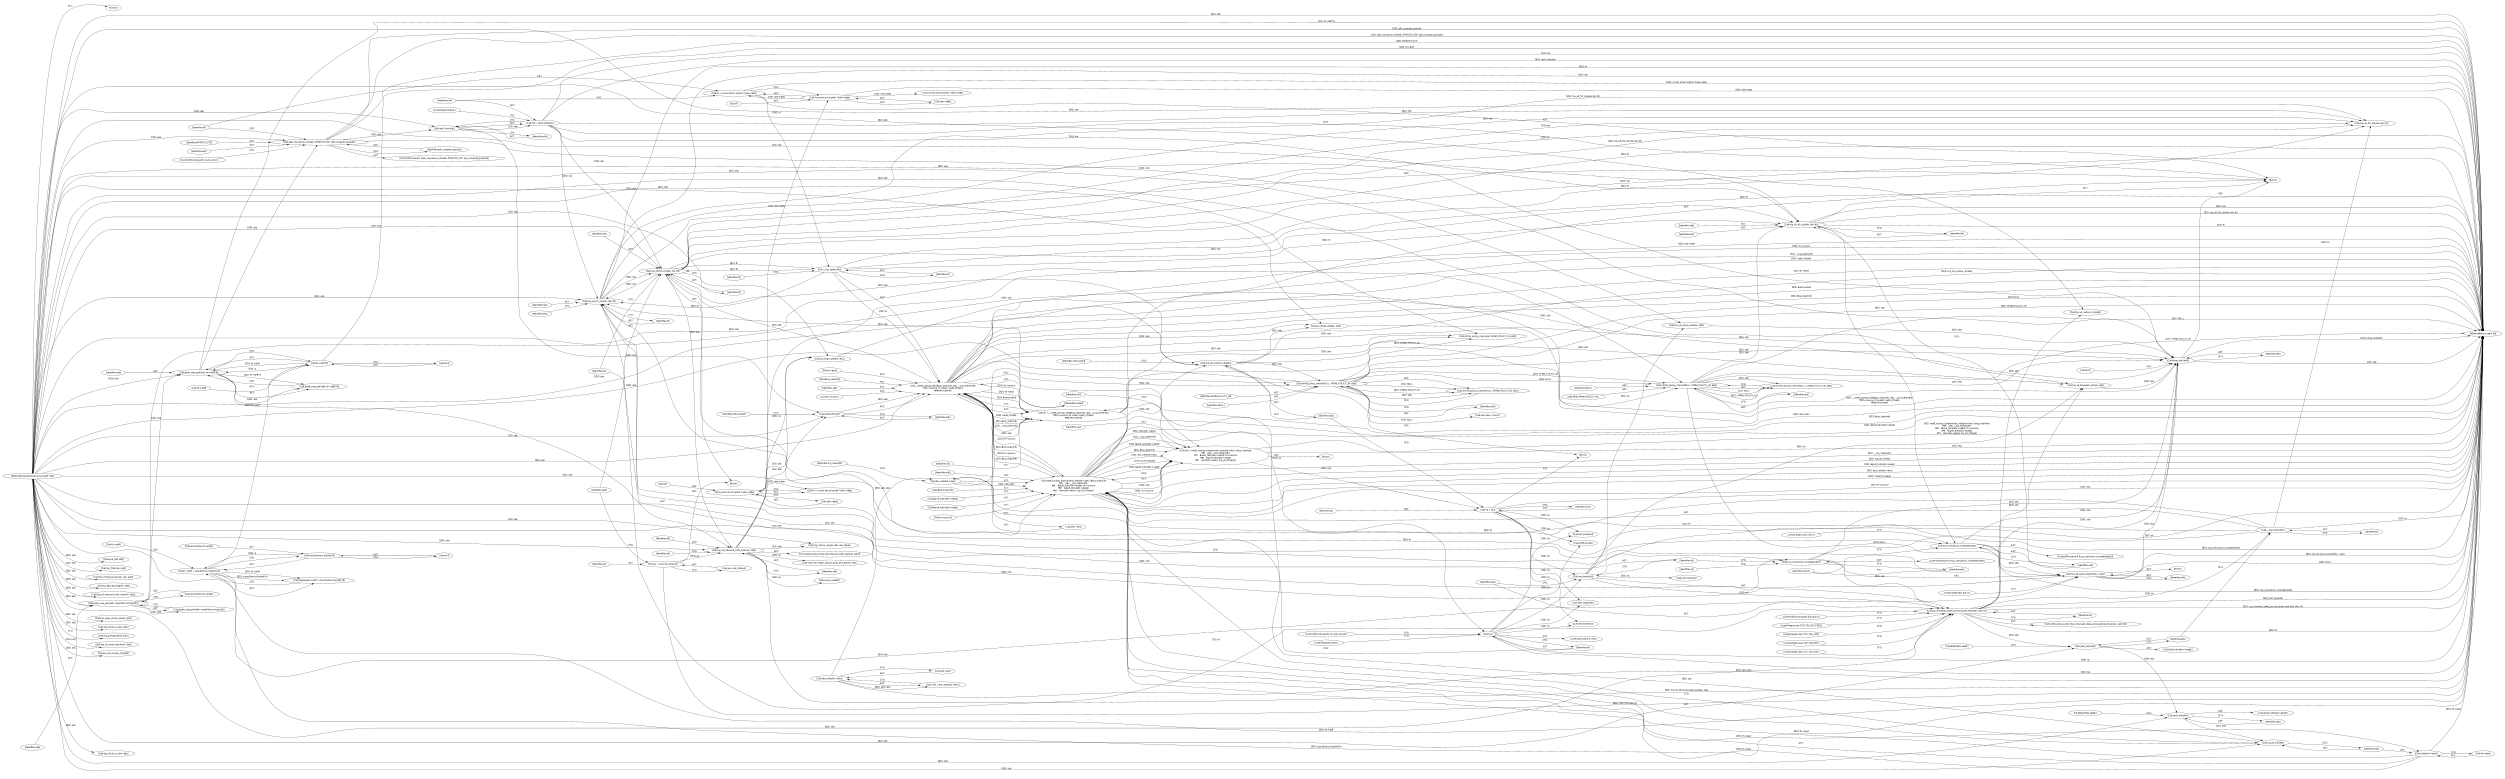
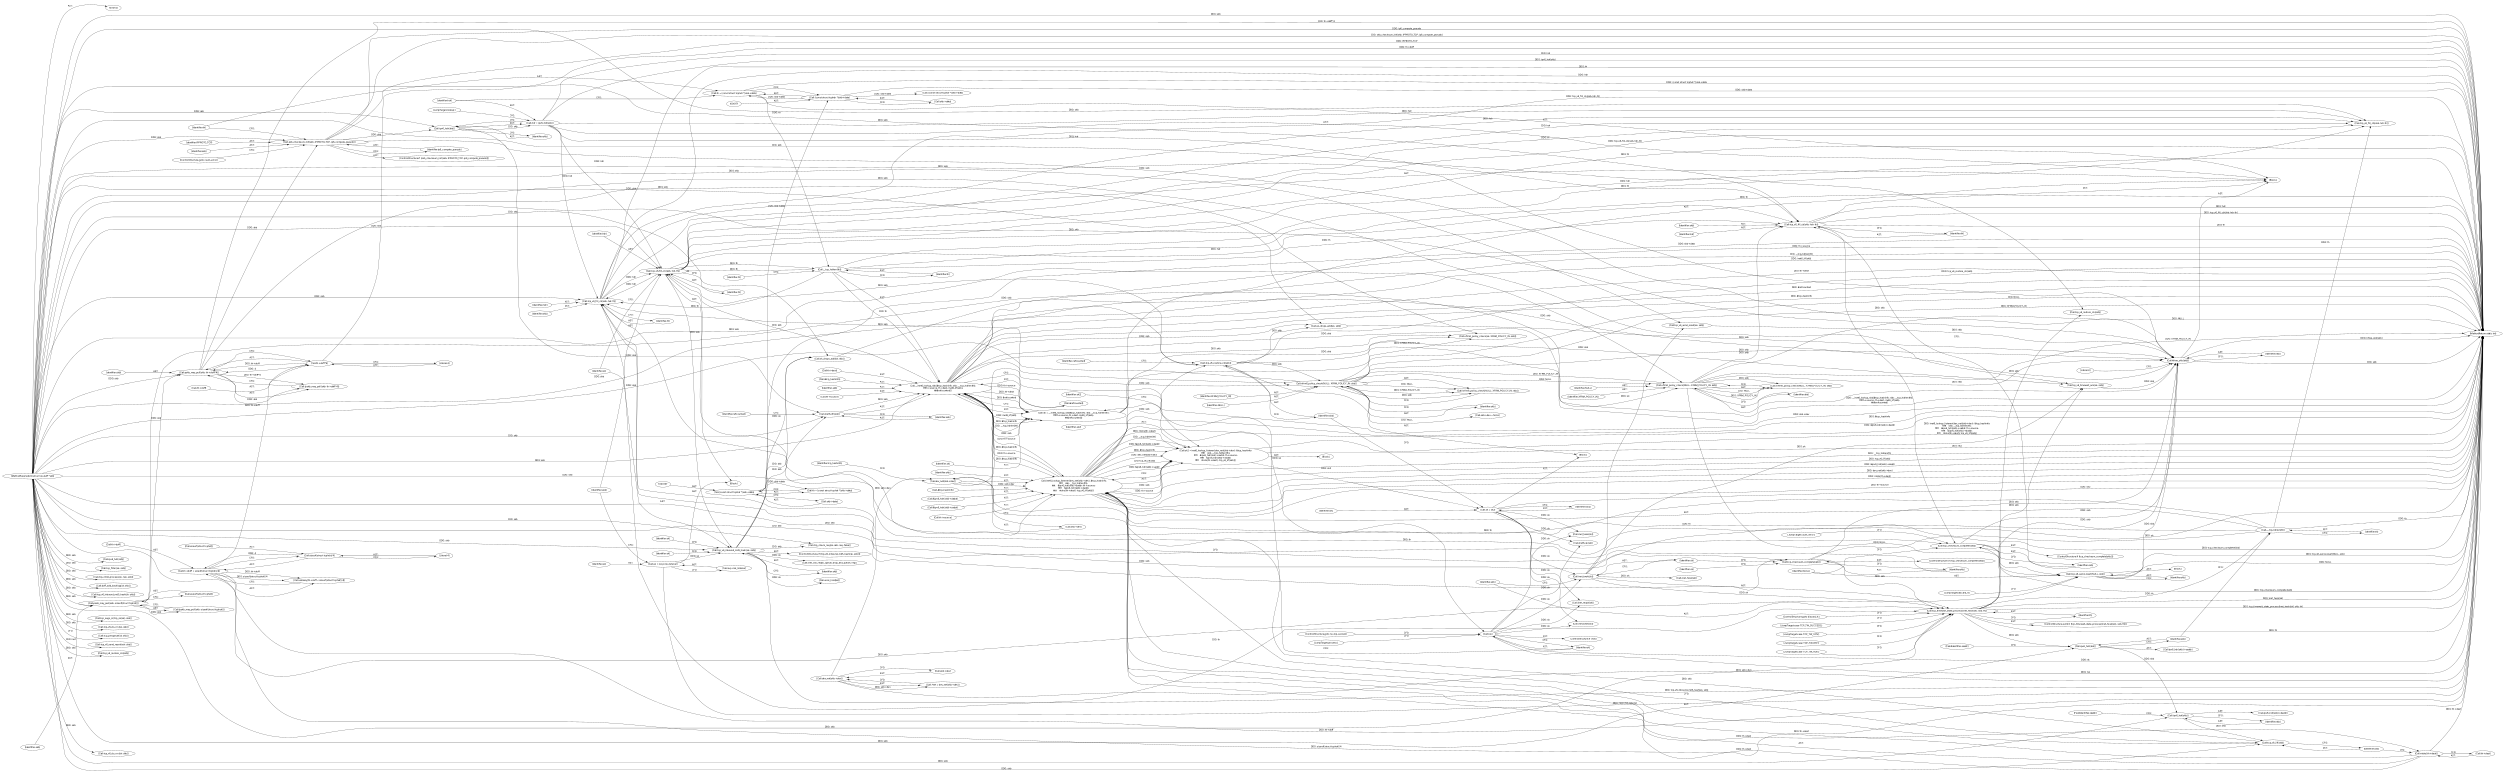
(1107, 580) -> (1163, 232)
(113, 586) -> (113, 586)
